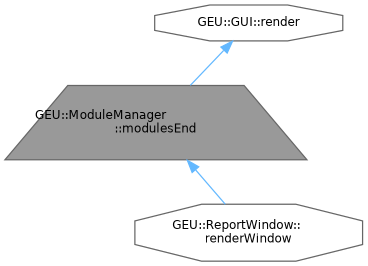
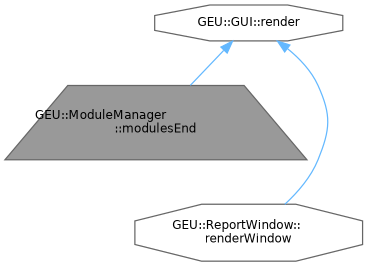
(210, 187) -> (327, 126)
